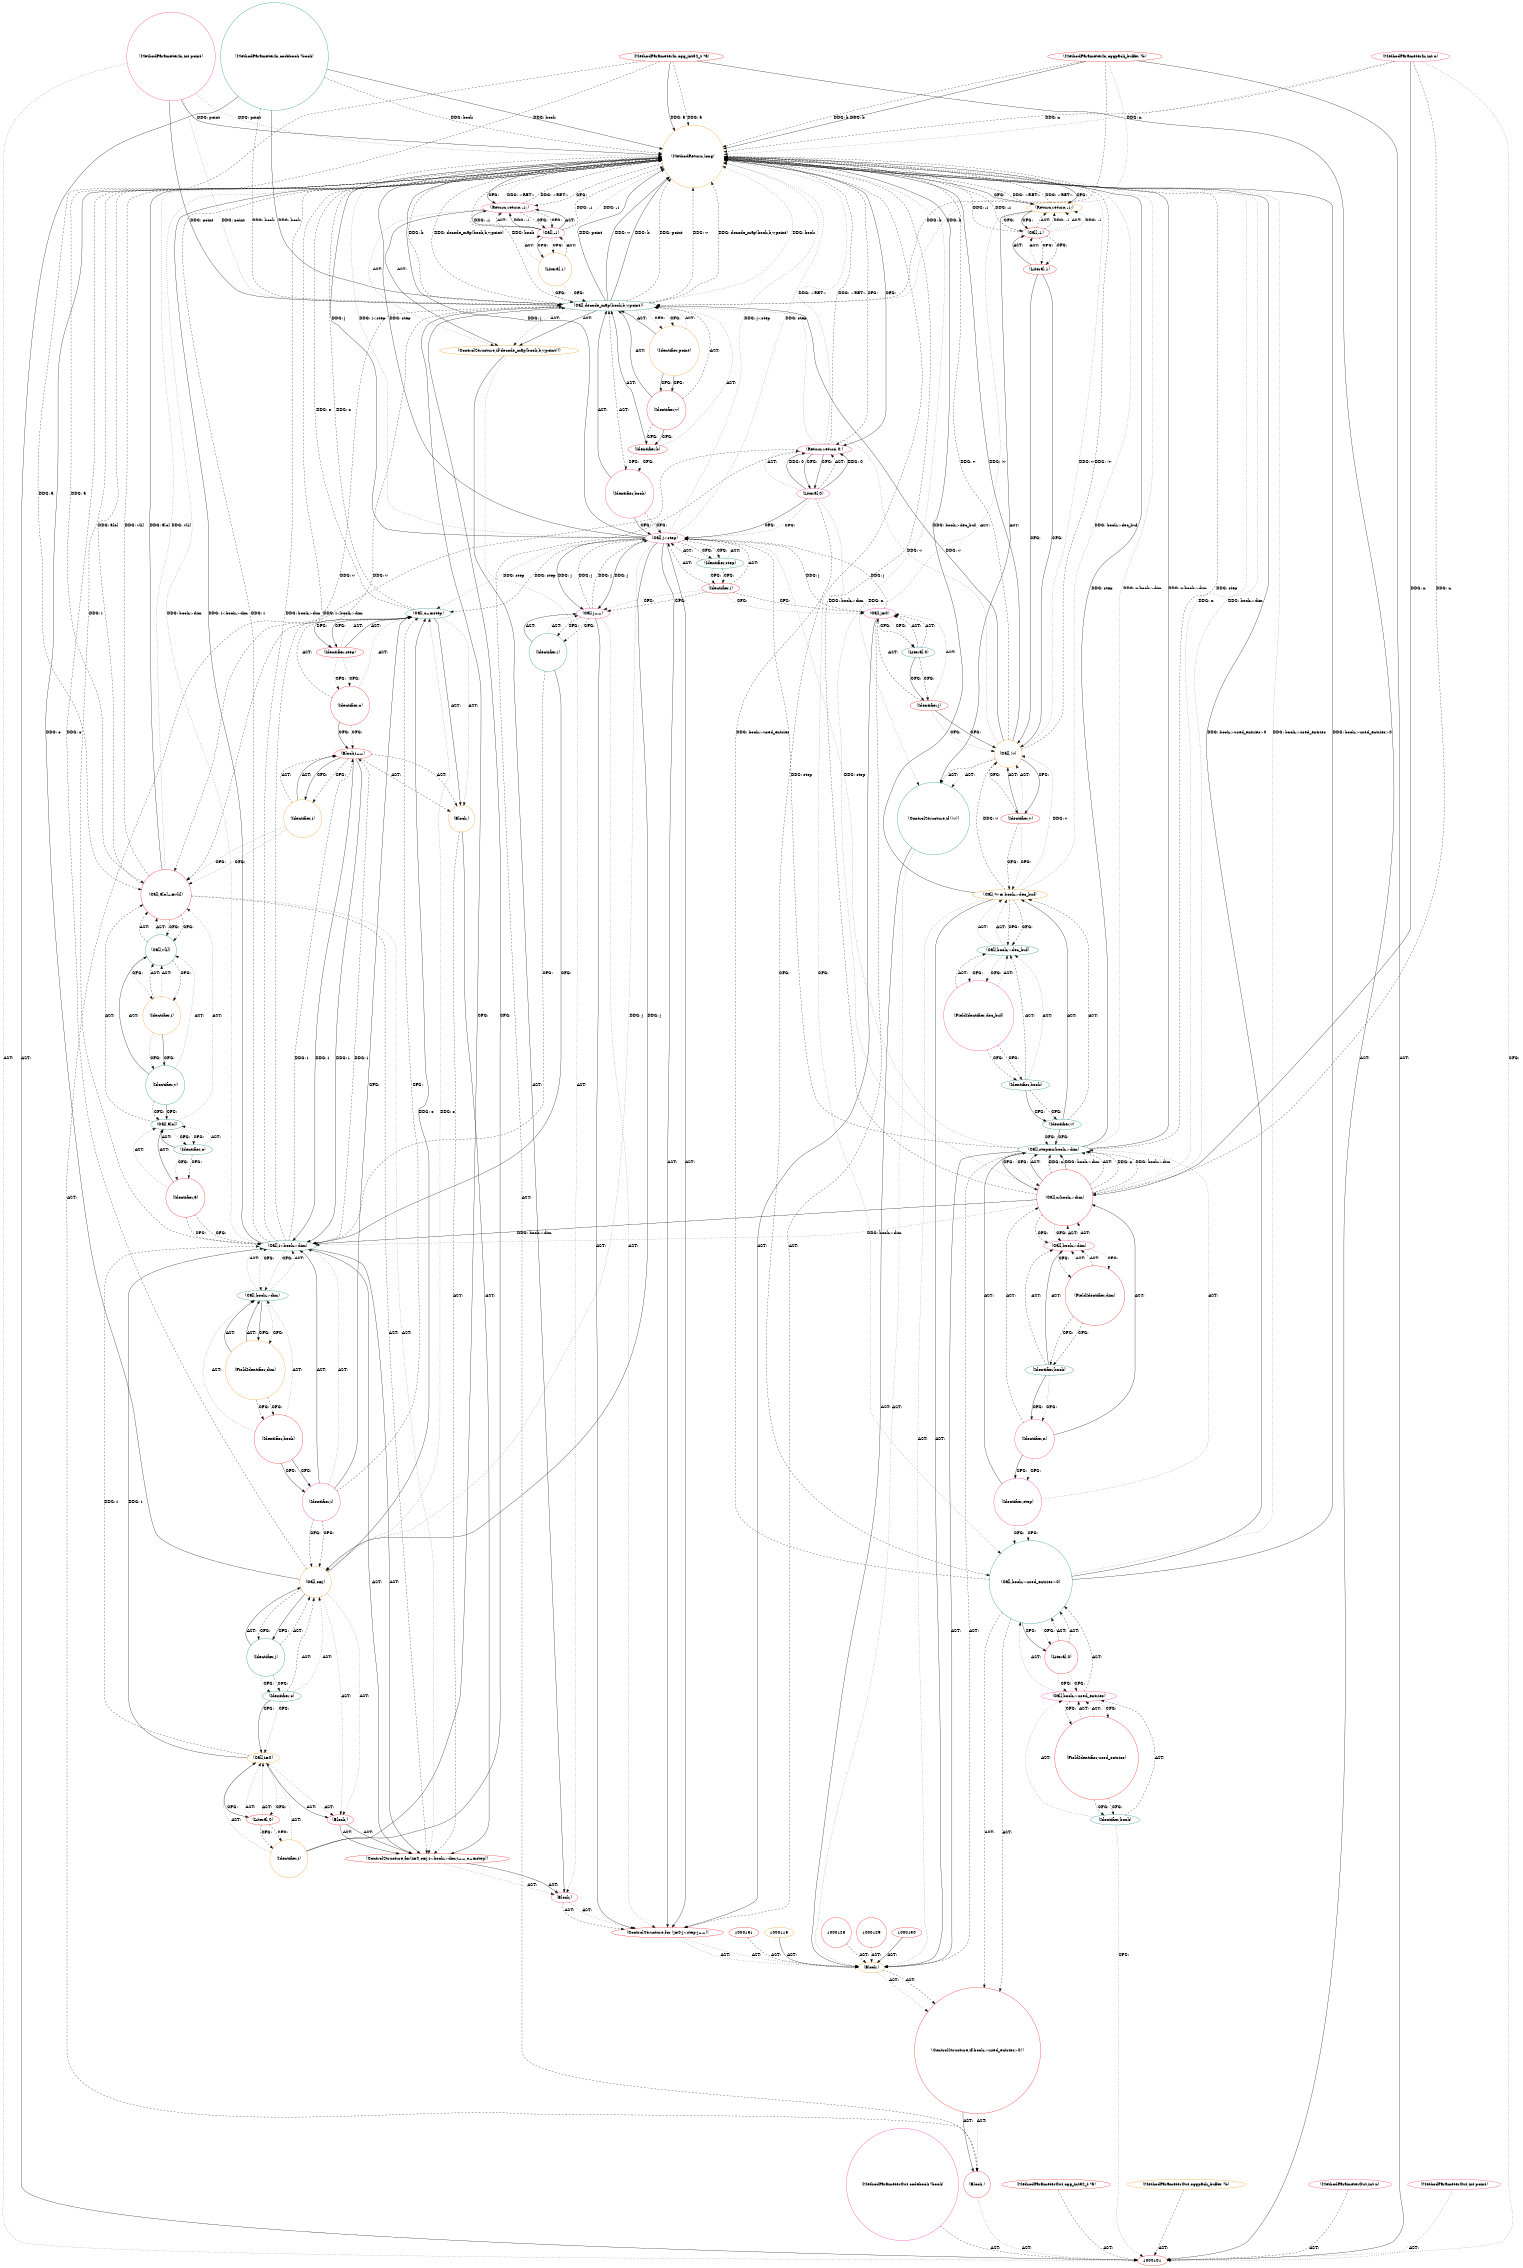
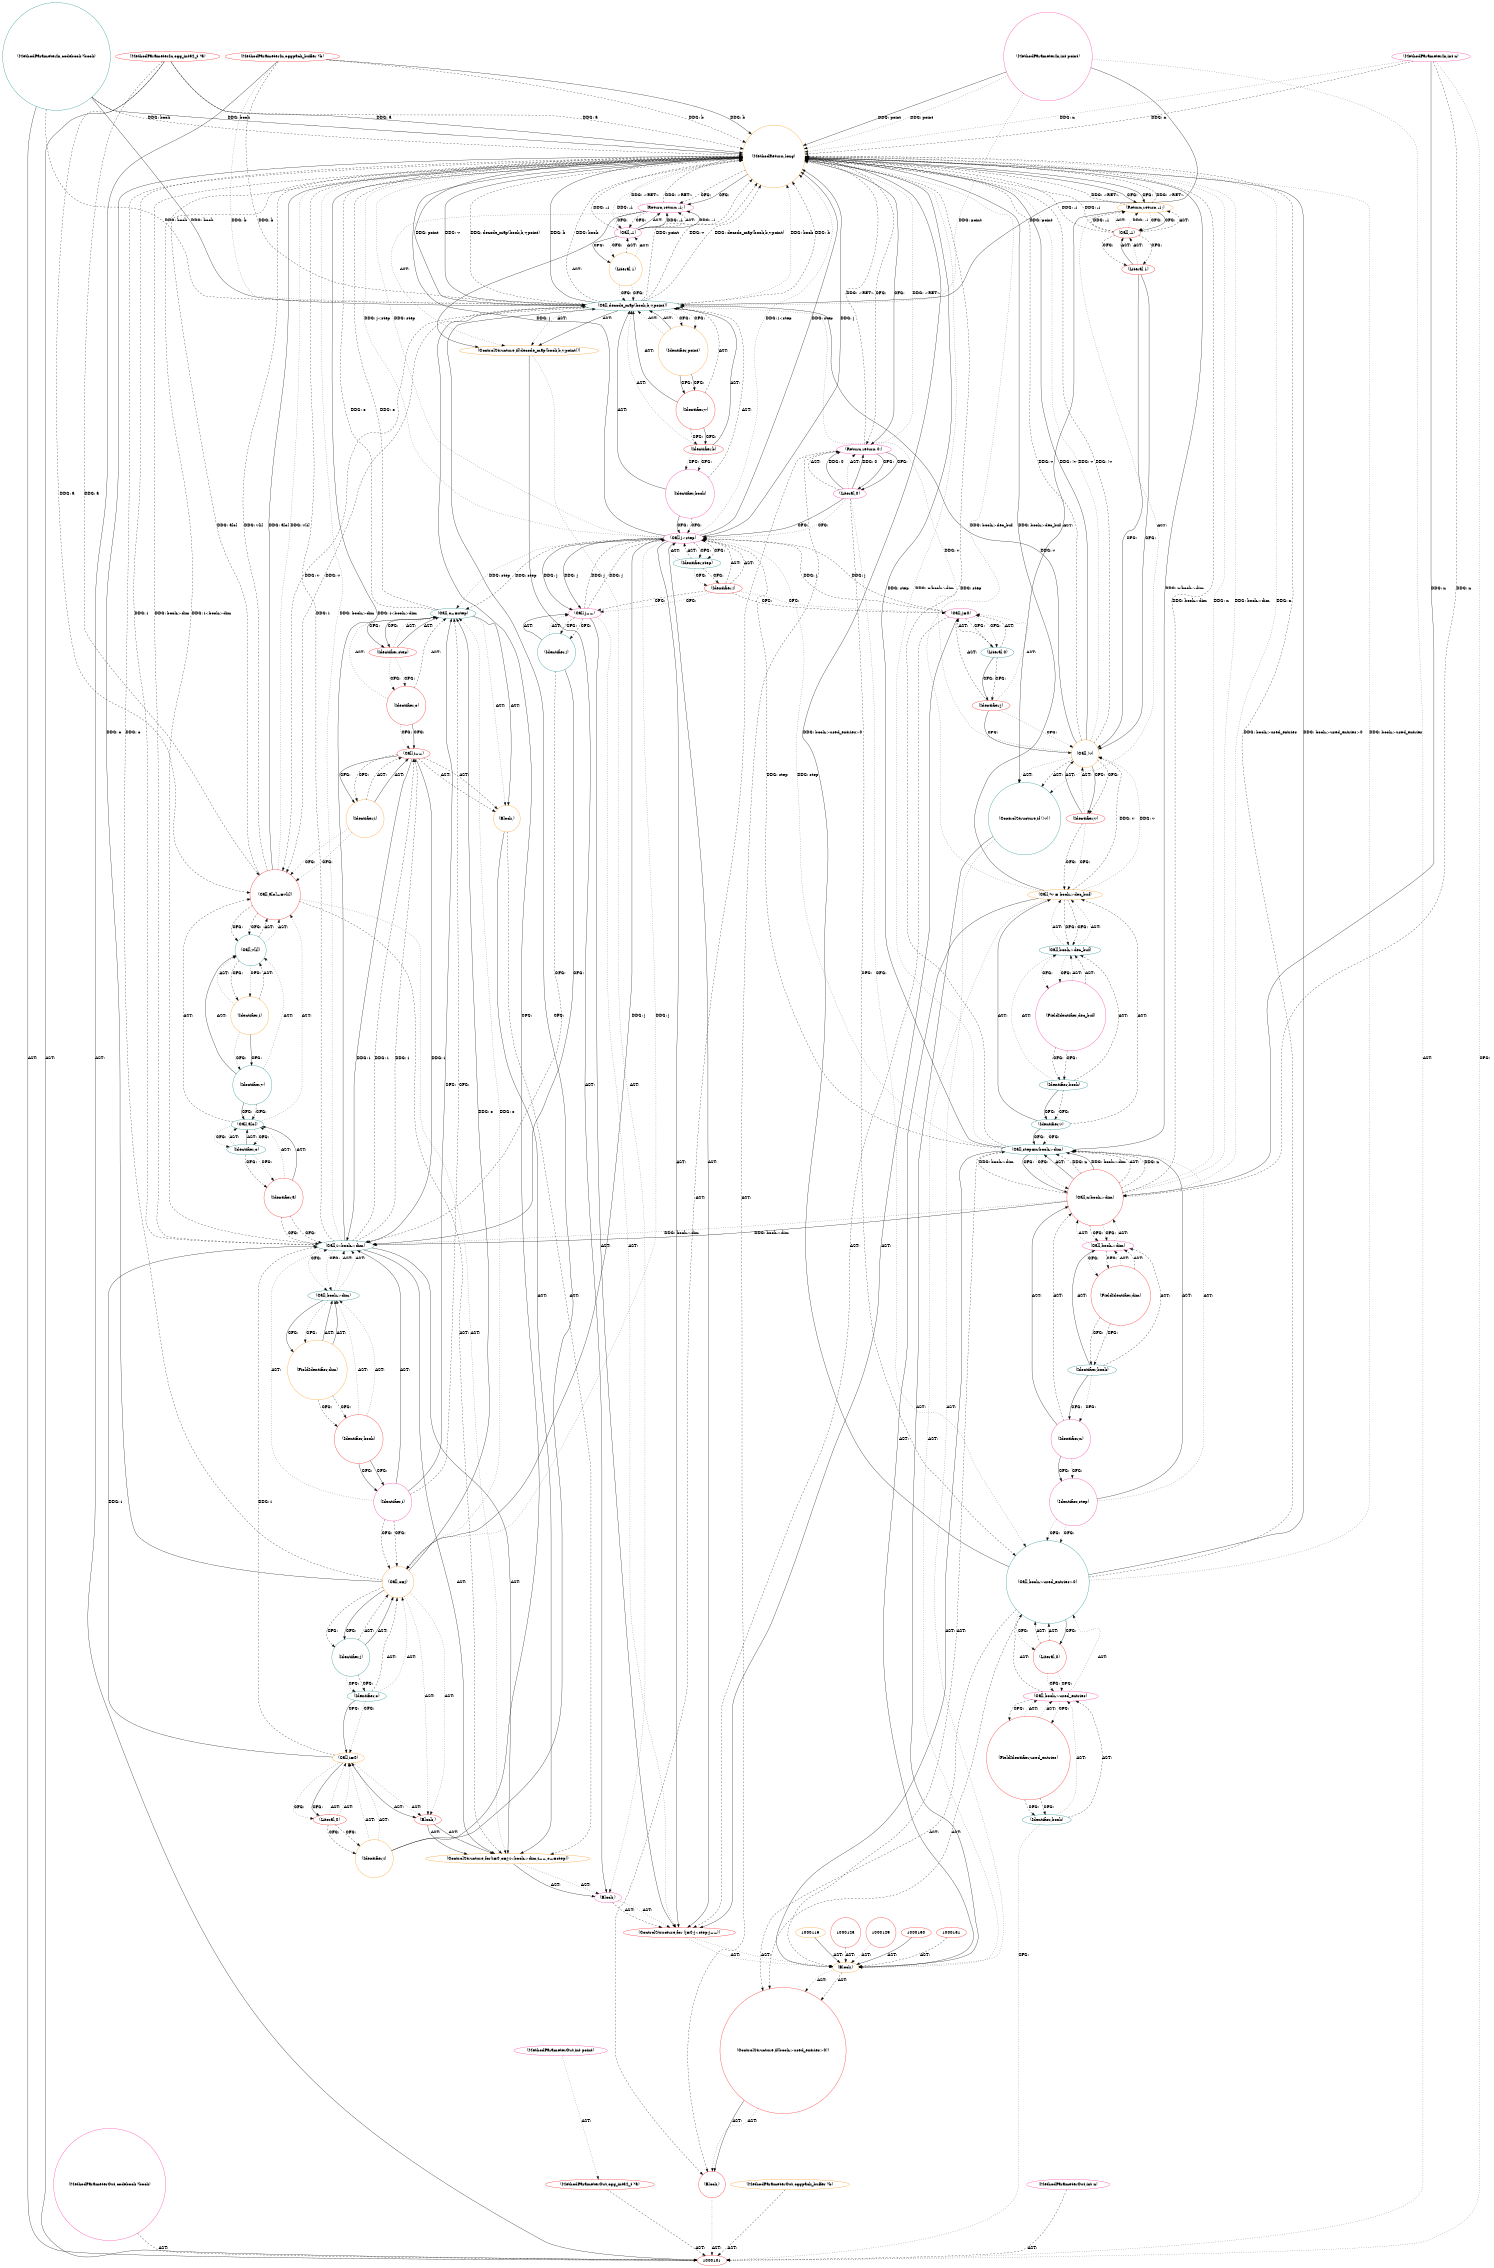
(353, 754) -> (414, 754)
(427, 1859) -> (508, 1859)
(1327, 2258) -> (580, 2116)
